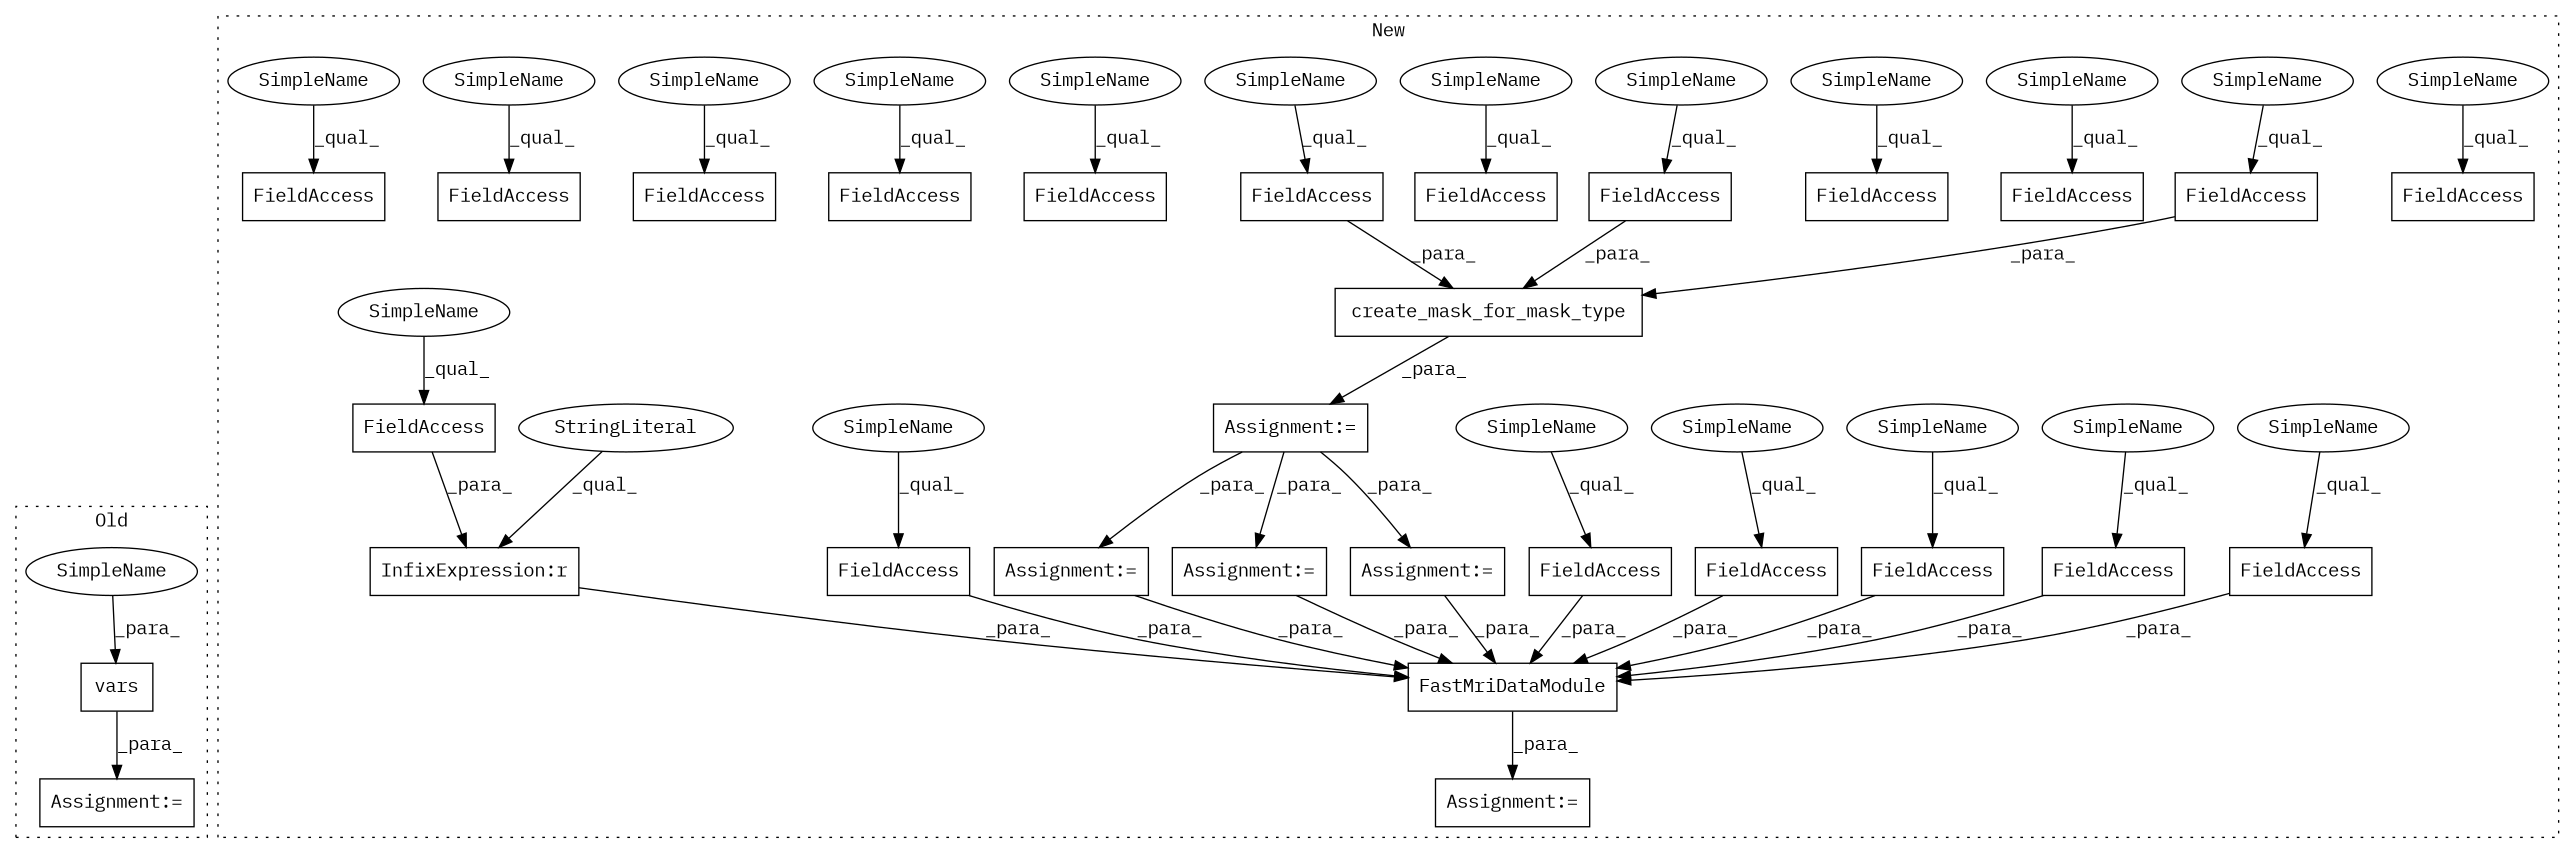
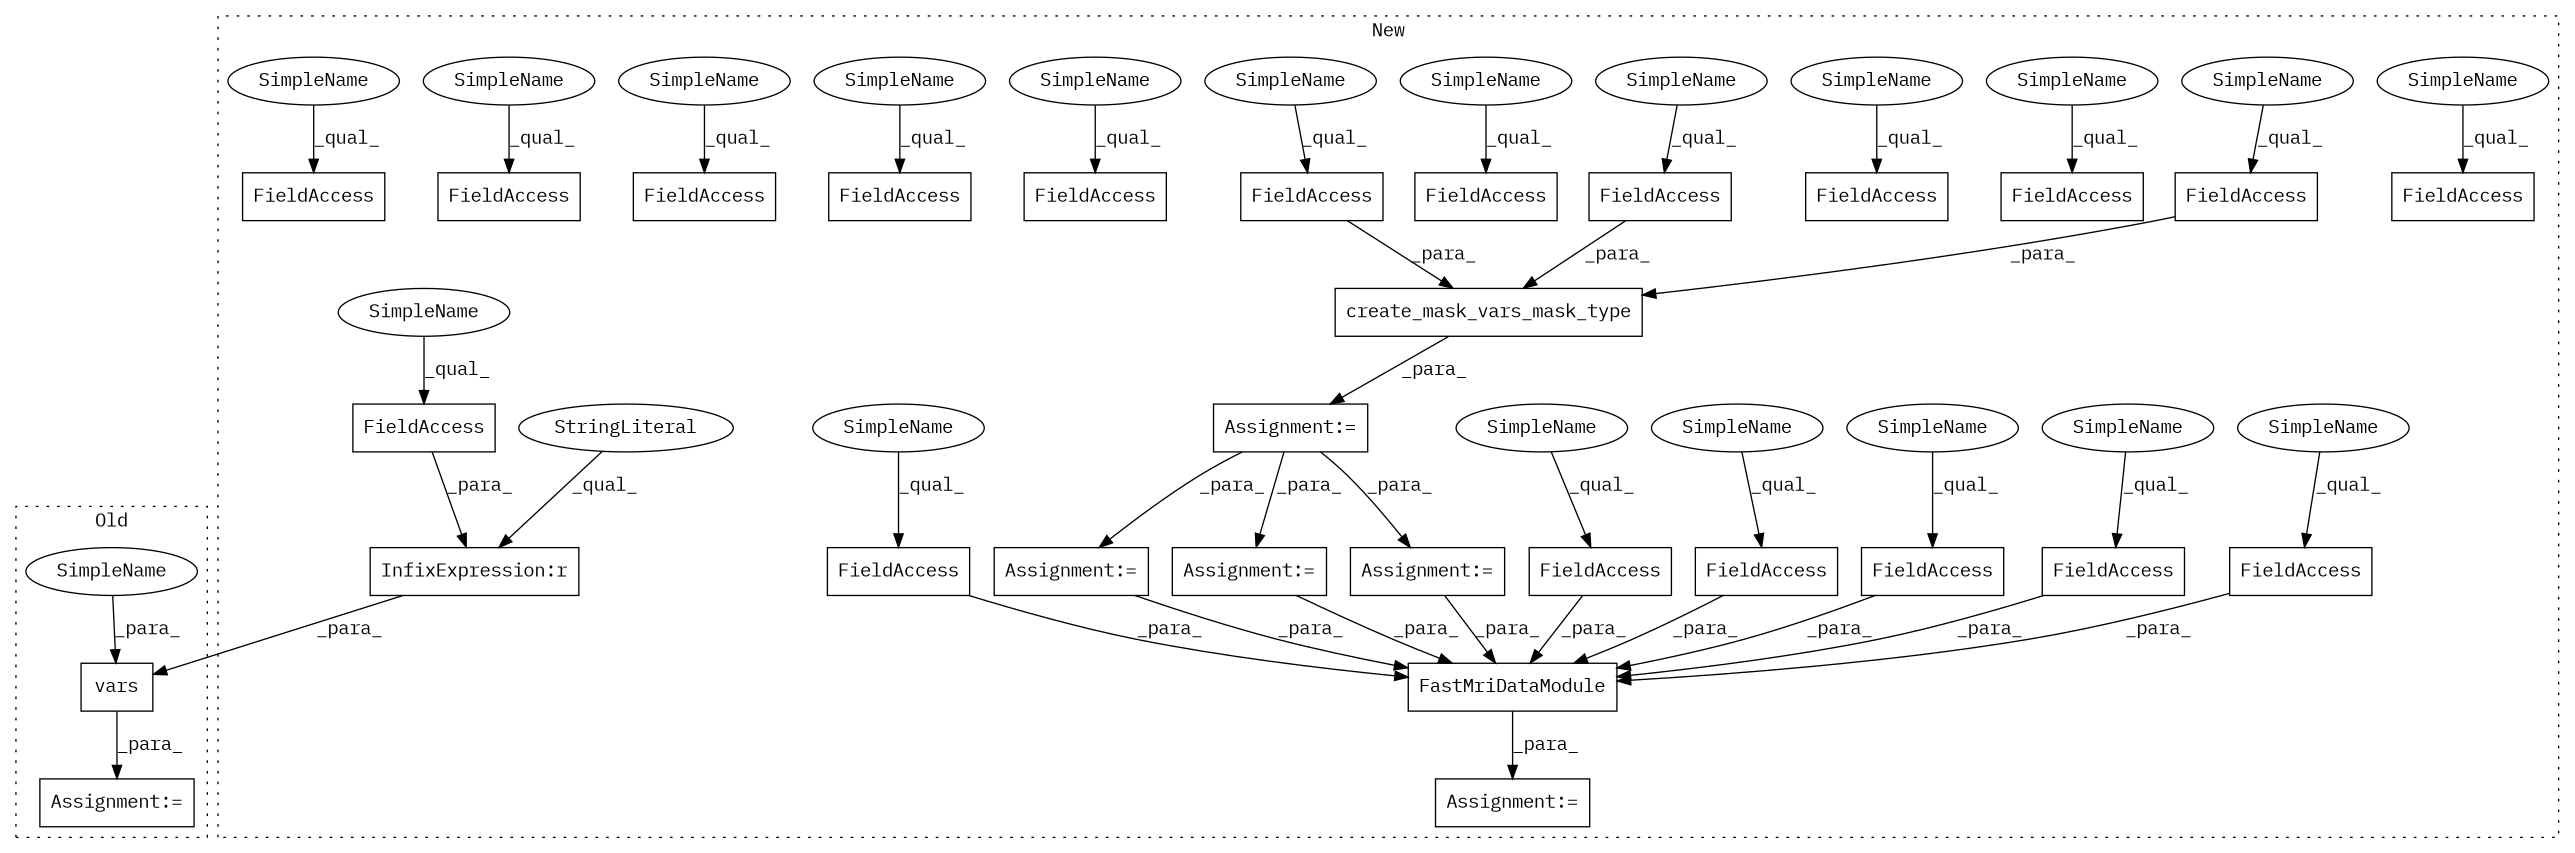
(1489, 312) -> (1489, 312)
(986, 639) -> (284, 633)
